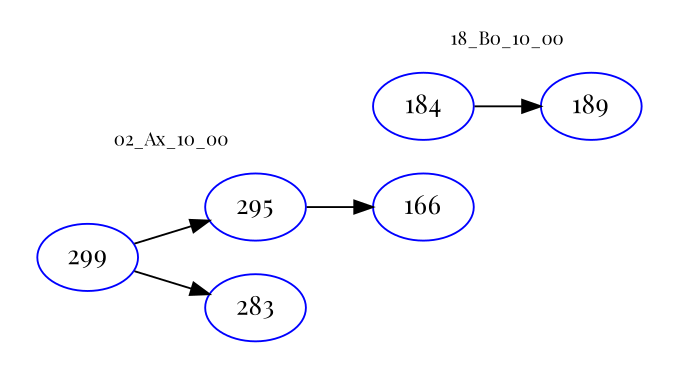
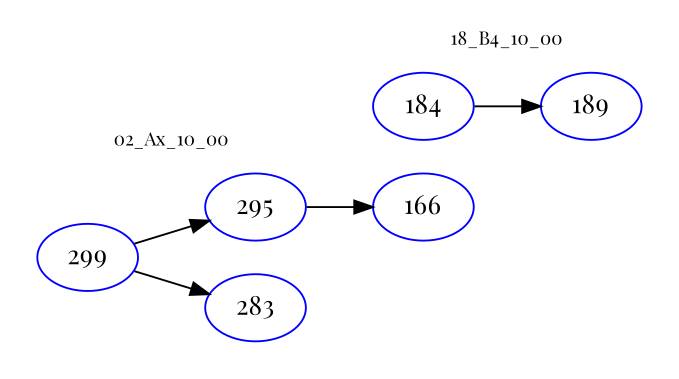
(507, 40) -> (507, 40)
